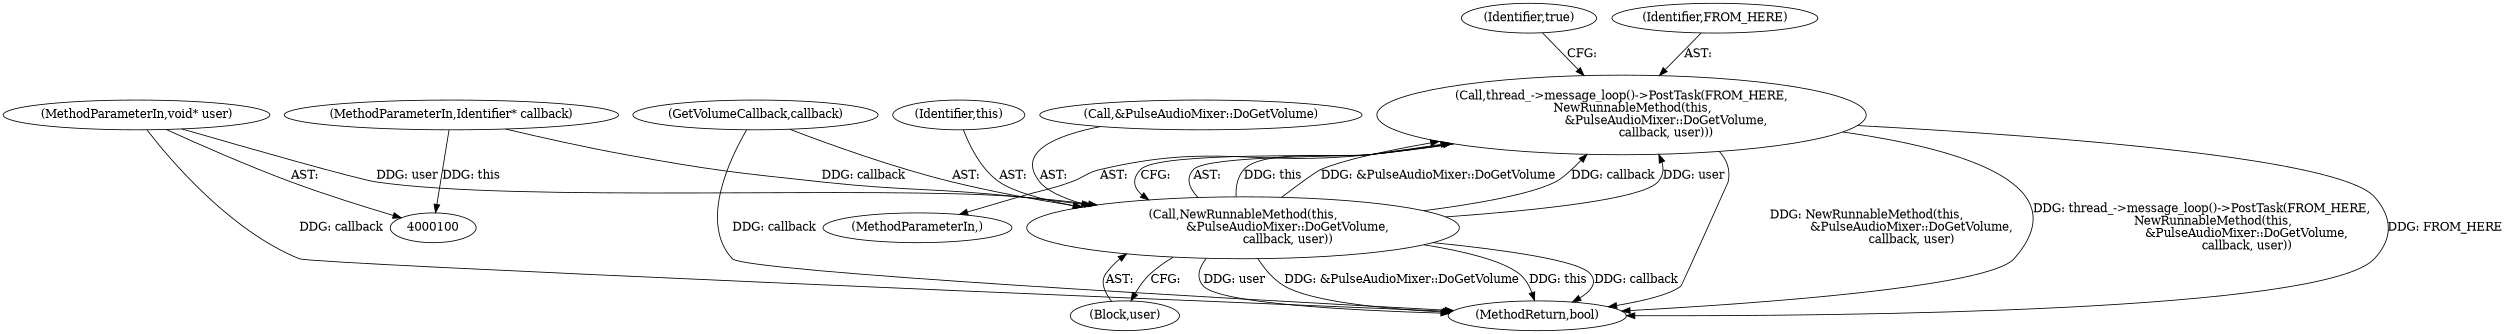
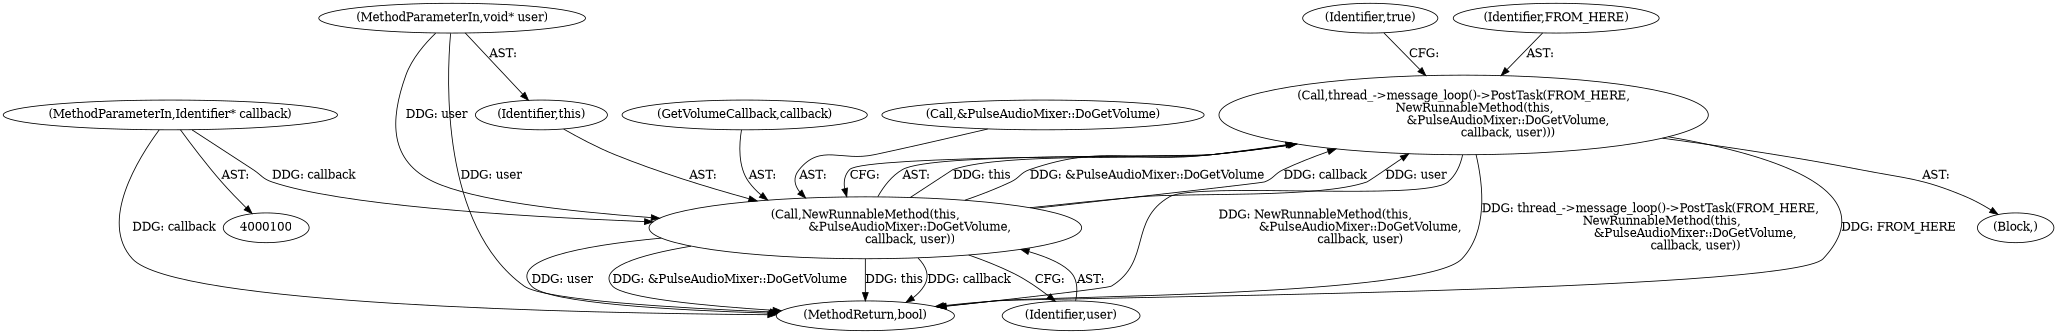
(471, 176) -> (237, 176)
(278, 177) -> (494, 64)
(341, 228) -> (491, 176)
(917, 228) -> (2016, 228)
(1019, 285) -> (377, 302)
(1125, 316) -> (1071, 316)
